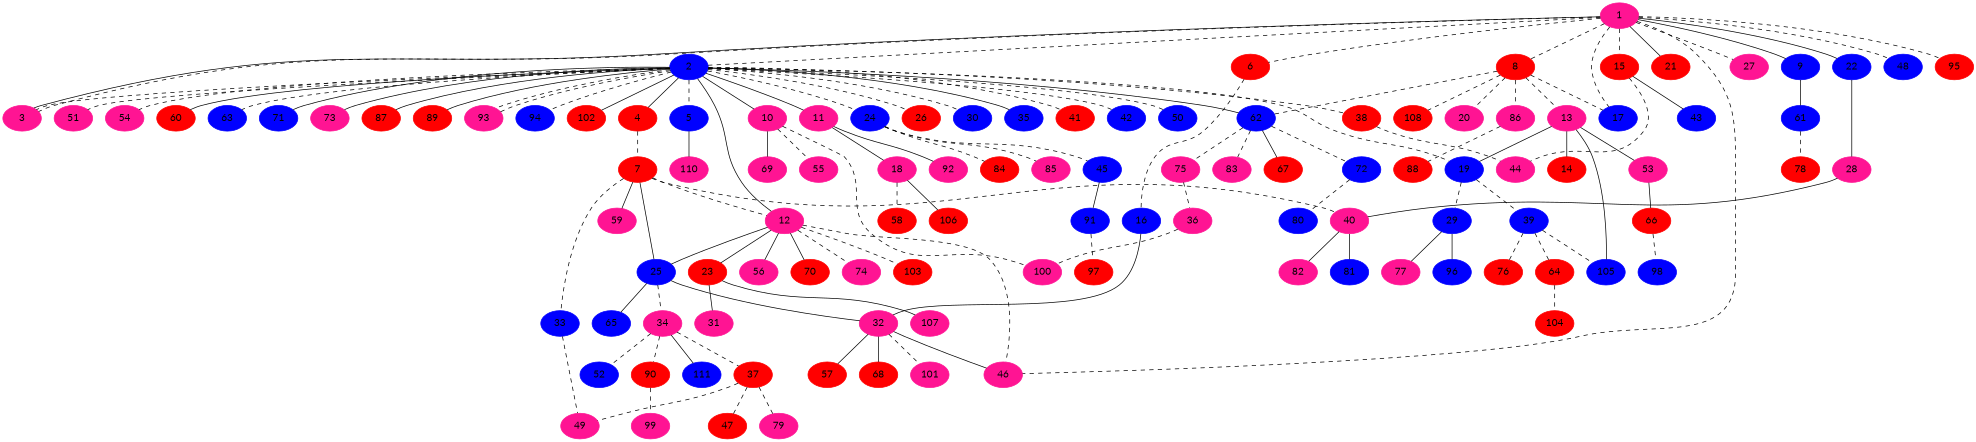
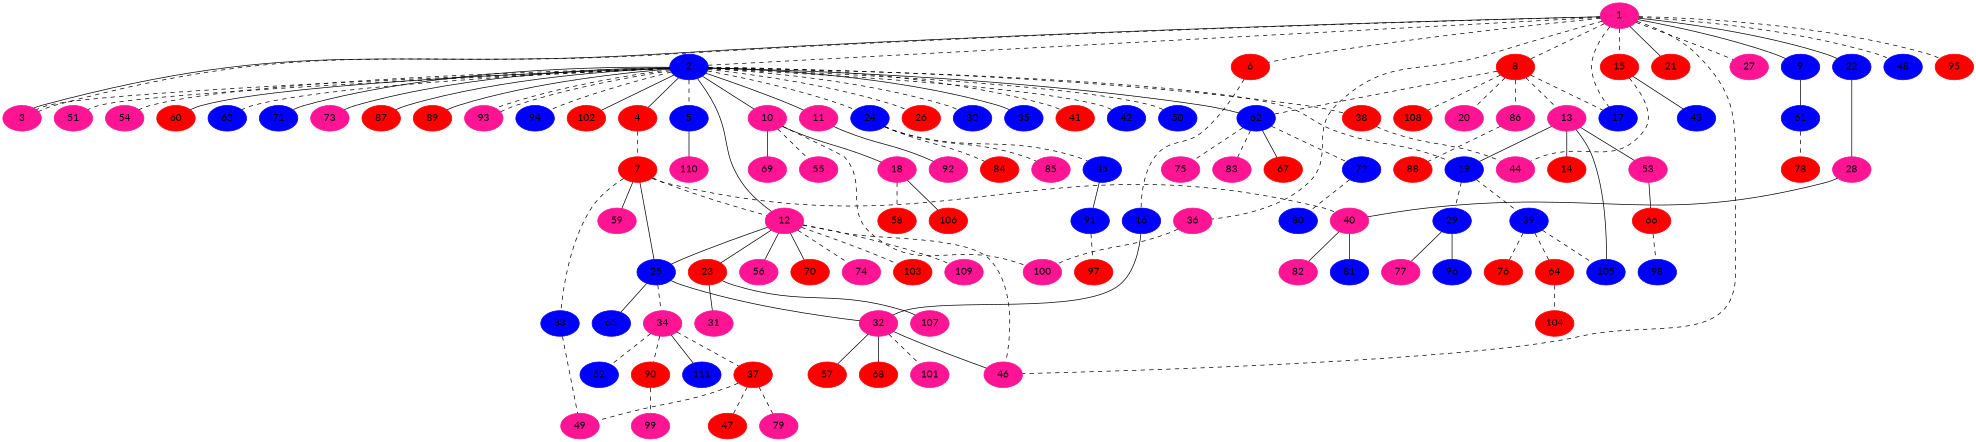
(858, 144) -> (832, 145)
(1187, 195) -> (1374, 79)
none -> (964, 272)
